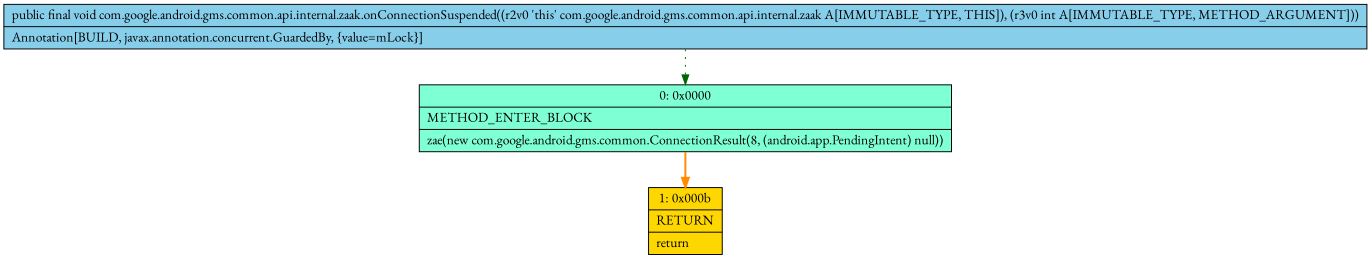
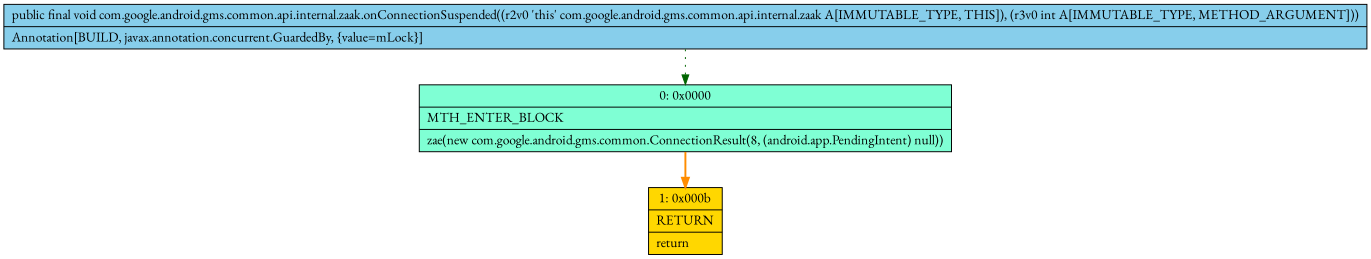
(510, 118) -> (496, 118)
